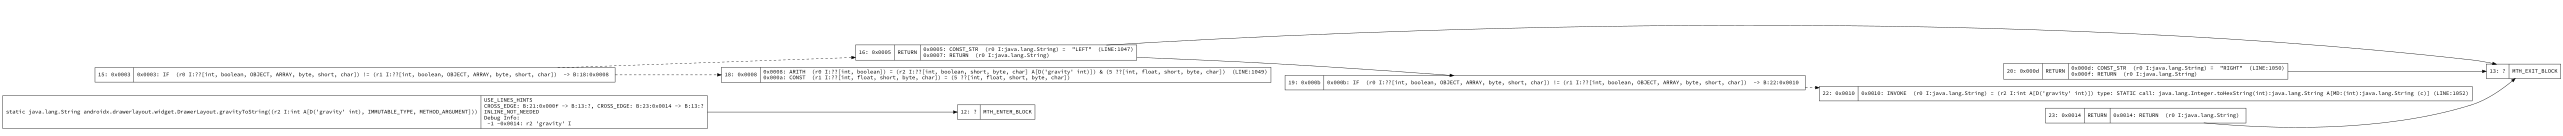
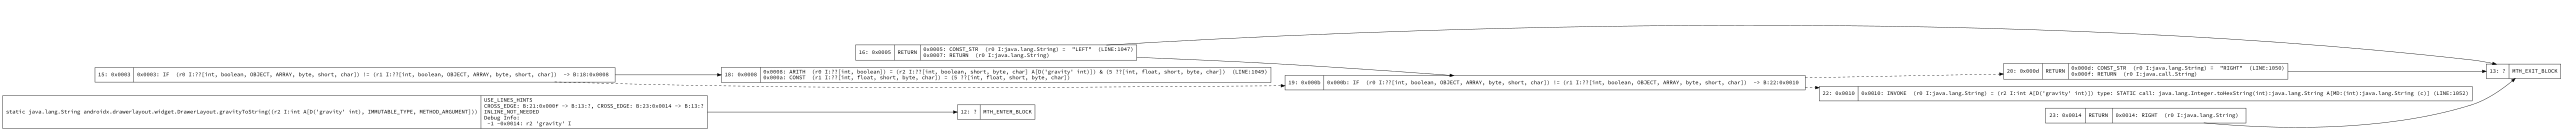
(705, 63) -> (918, 88)
(2136, 74) -> (2136, 74)
(666, 75) -> (666, 75)
none -> (1902, 76)
(2178, 115) -> (2179, 115)
